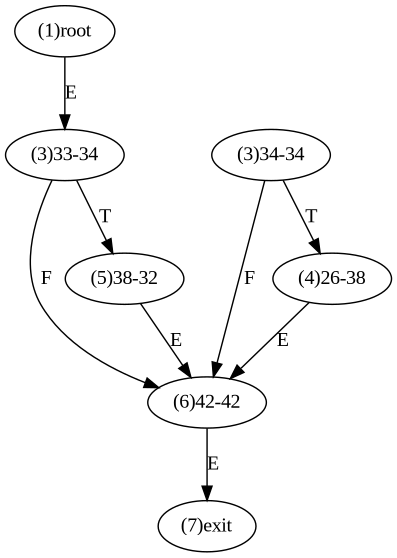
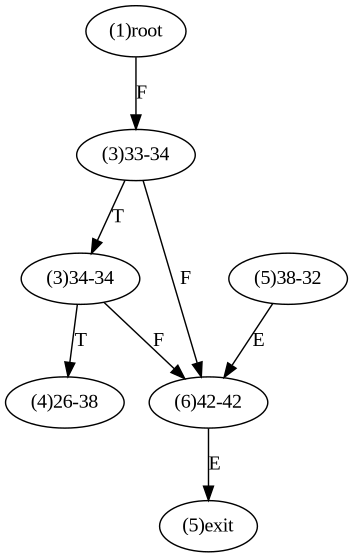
(71, 93) -> (142, 93)
(92, 211) -> (111, 210)
(275, 335) -> none
(207, 526) -> (208, 526)
